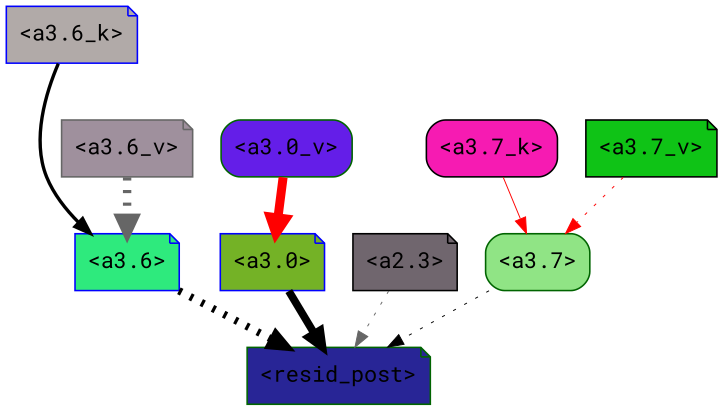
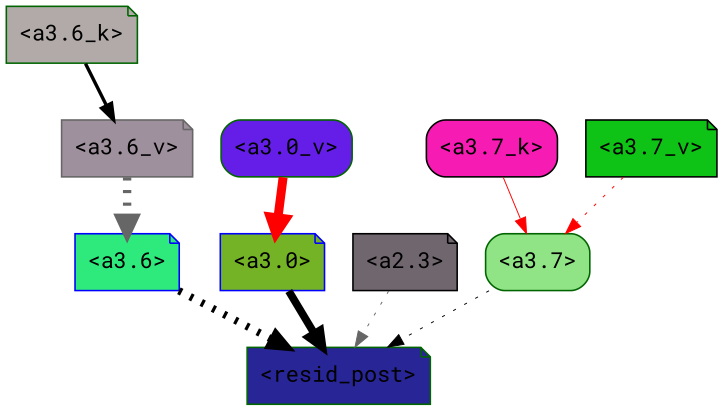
(72, 35) -> (72, 35)
(40, 147) -> (96, 85)
